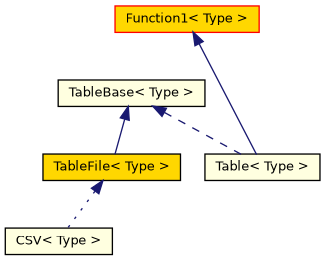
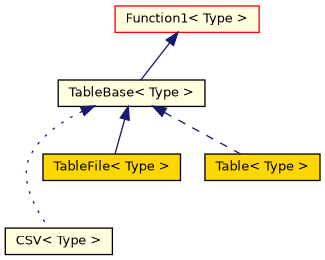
(187, 19) -> (187, 19)
(228, 99) -> (155, 62)
(262, 167) -> (262, 167)
(81, 210) -> (29, 160)
